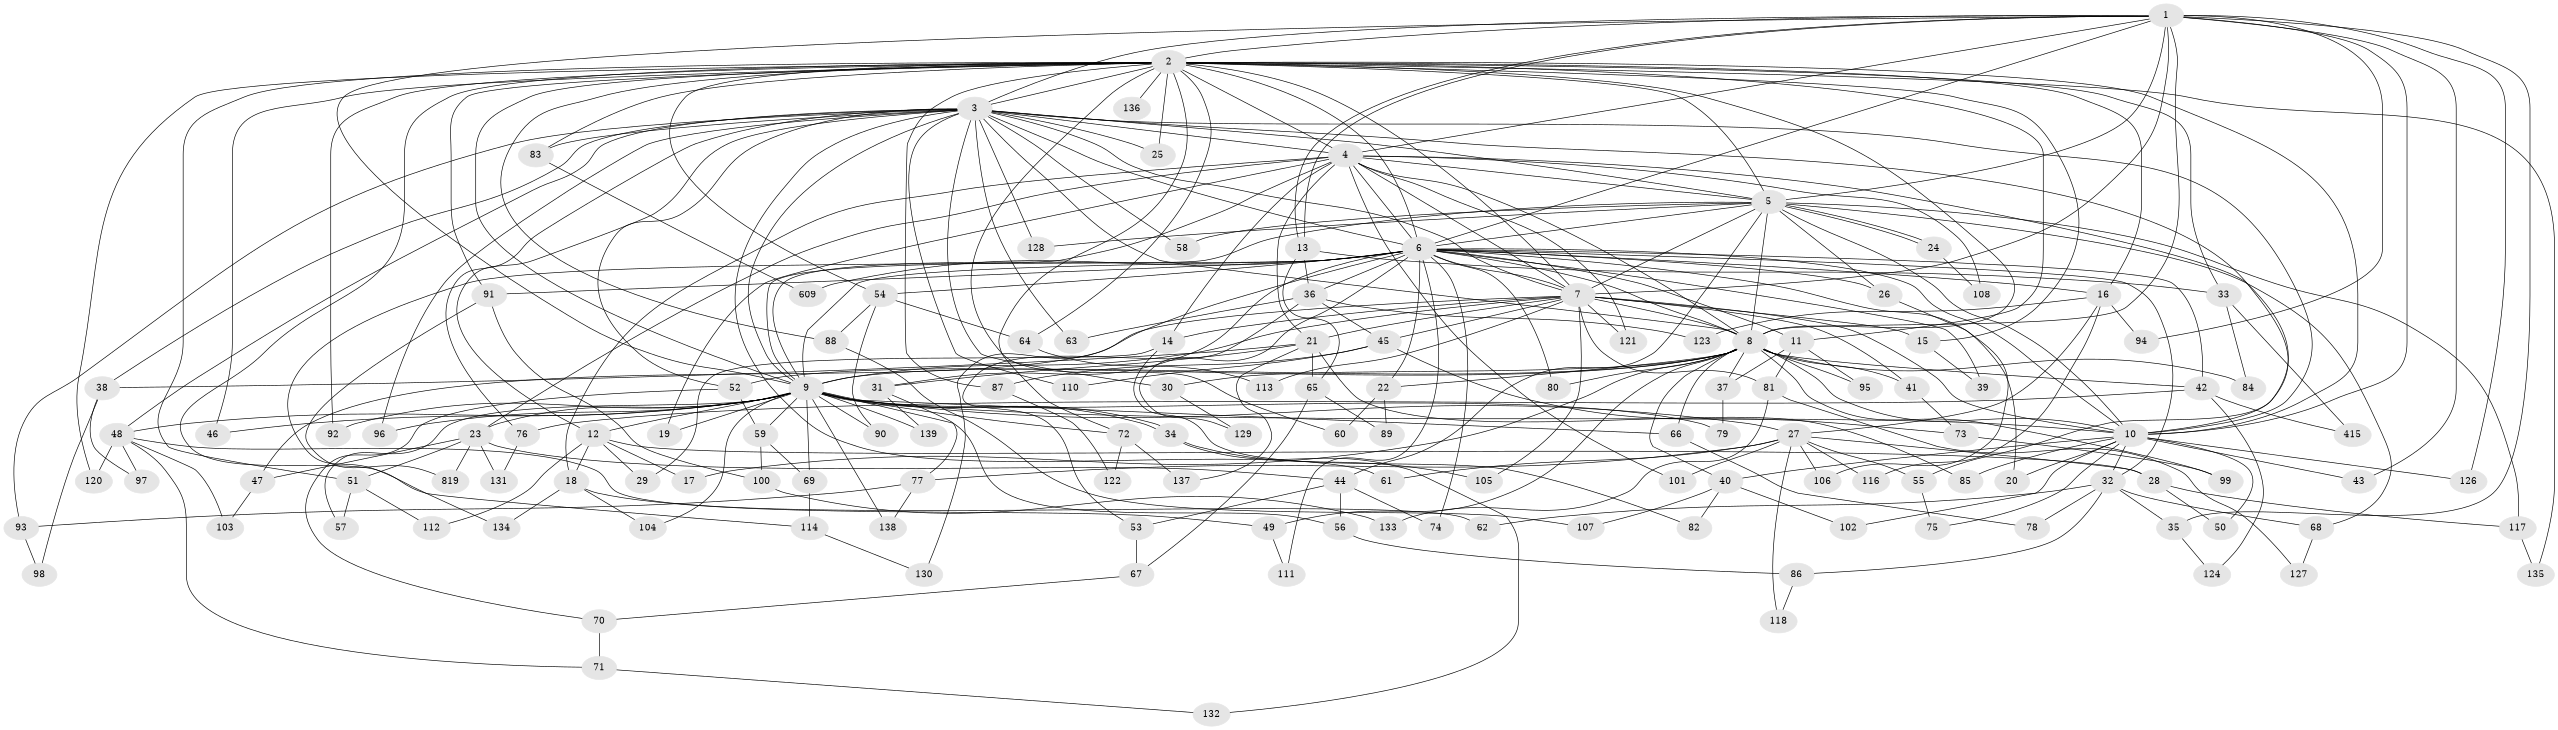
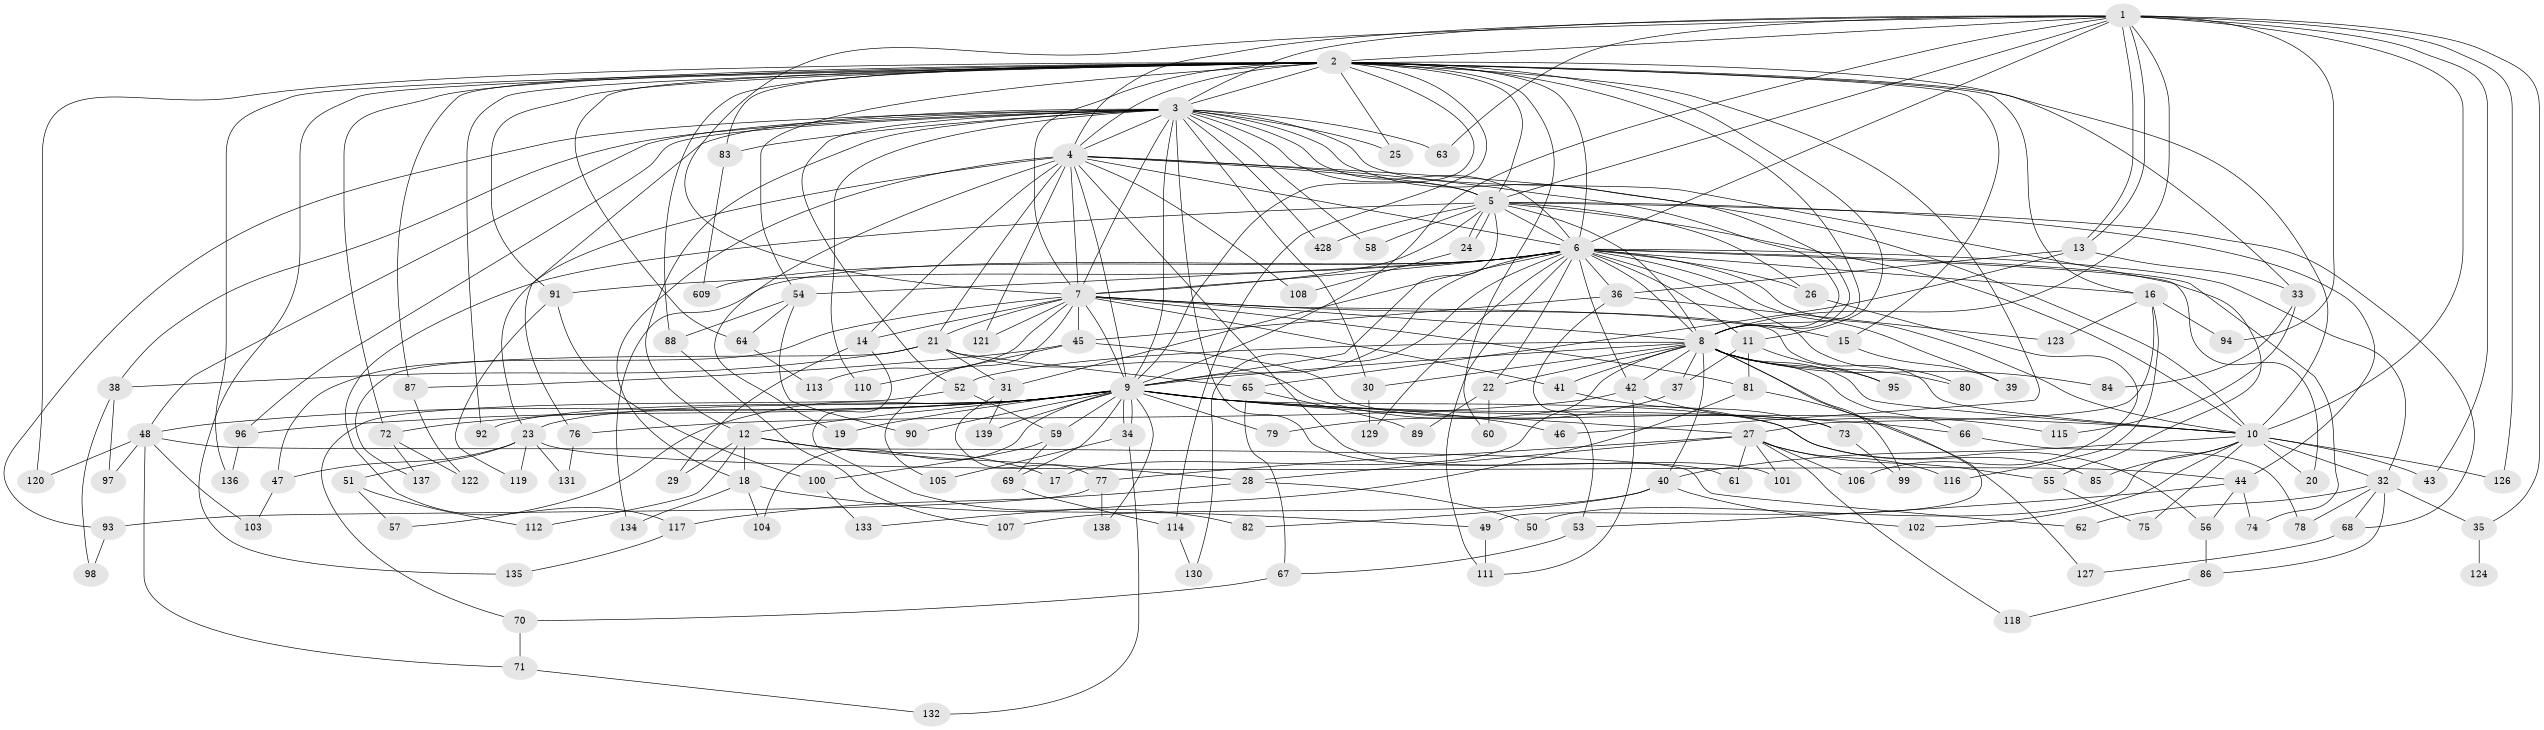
(270, 92) -> none
(1762, 128) -> none
(1036, 249) -> (1323, 249)
(1190, 317) -> (1745, 27)
(2353, 435) -> (2060, 435)
none -> (236, 458)
(2262, 480) -> (1617, 518)
(450, 482) -> (519, 482)
